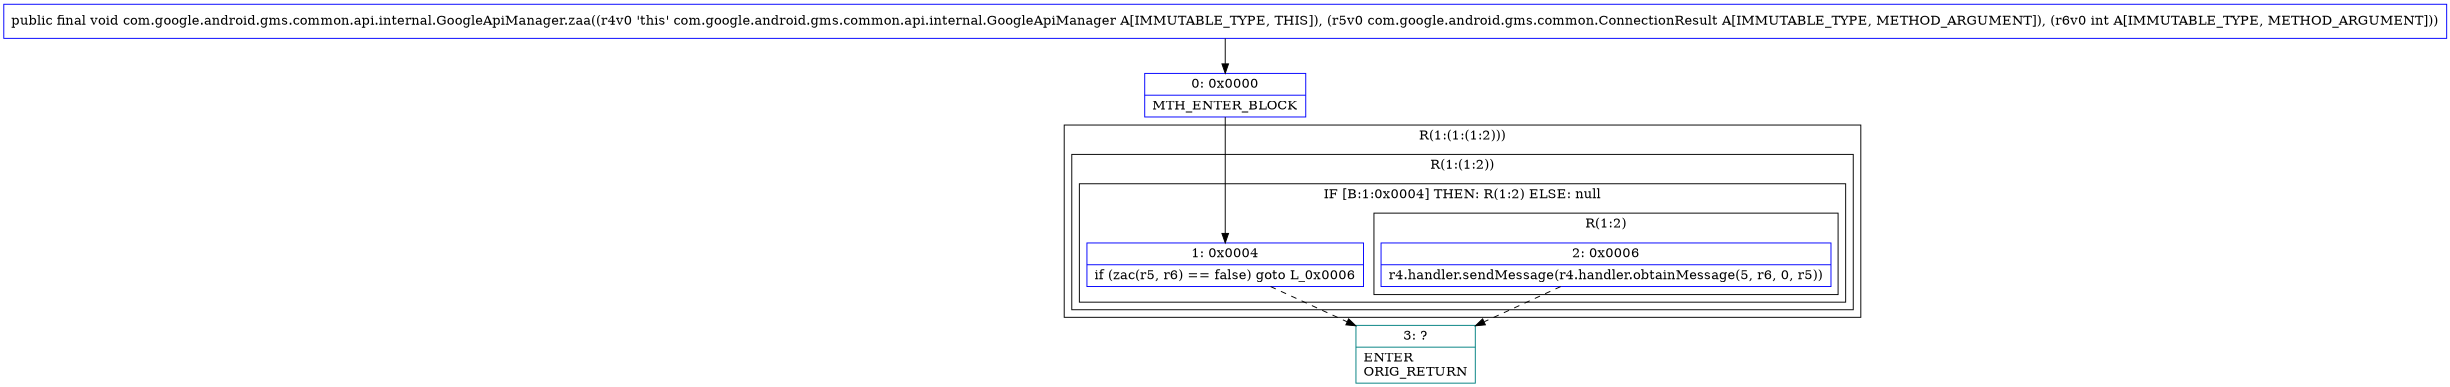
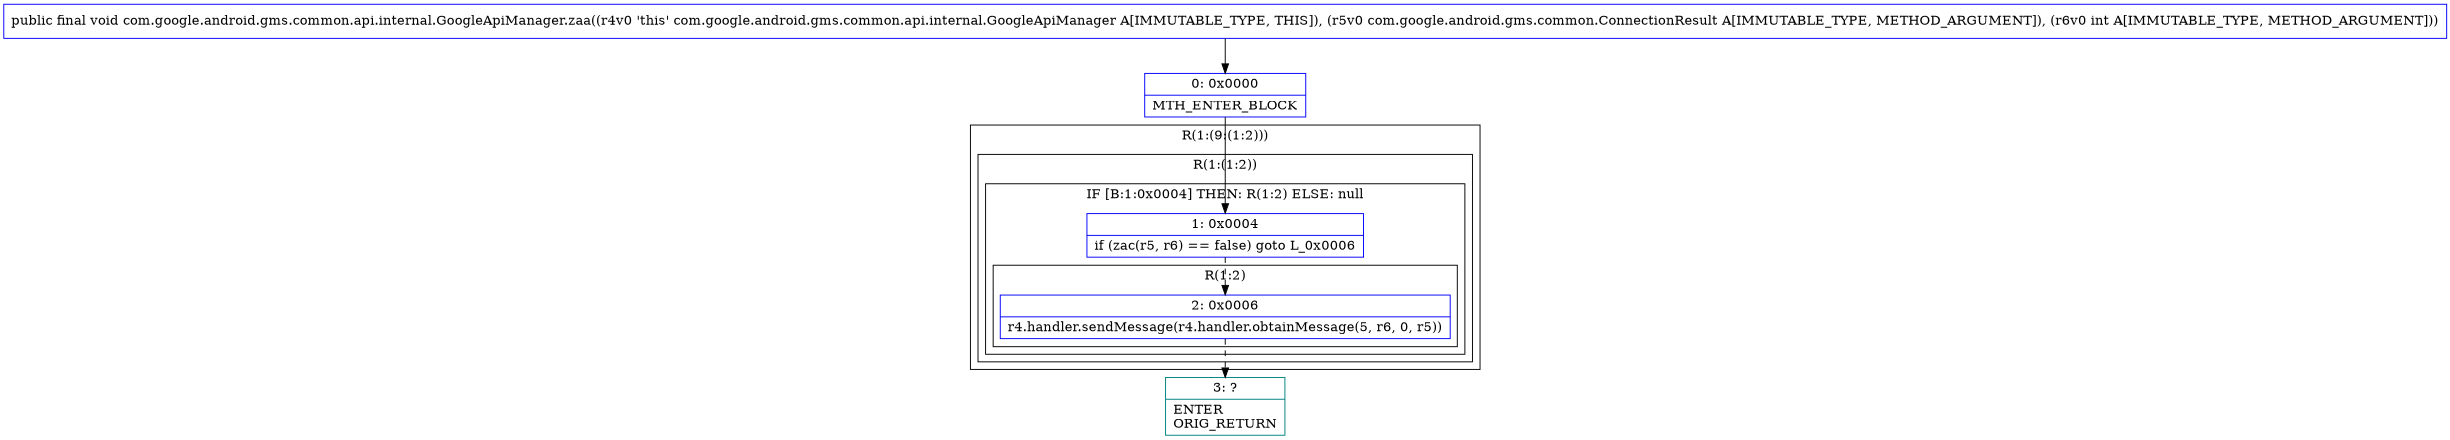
(1463, 136) -> (1225, 136)
(1292, 296) -> (1225, 271)
